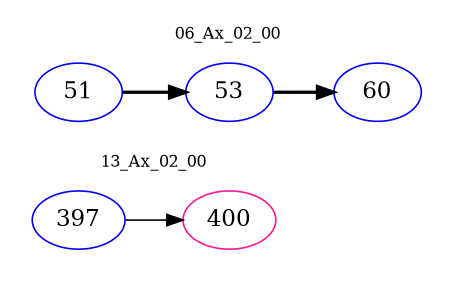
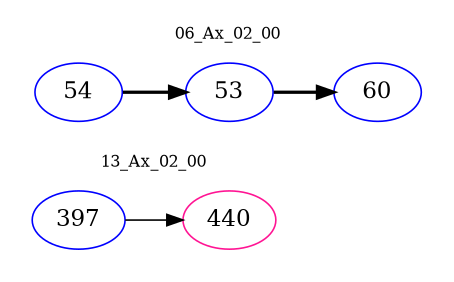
(79, 92) -> (79, 92)
(229, 220) -> (229, 220)
